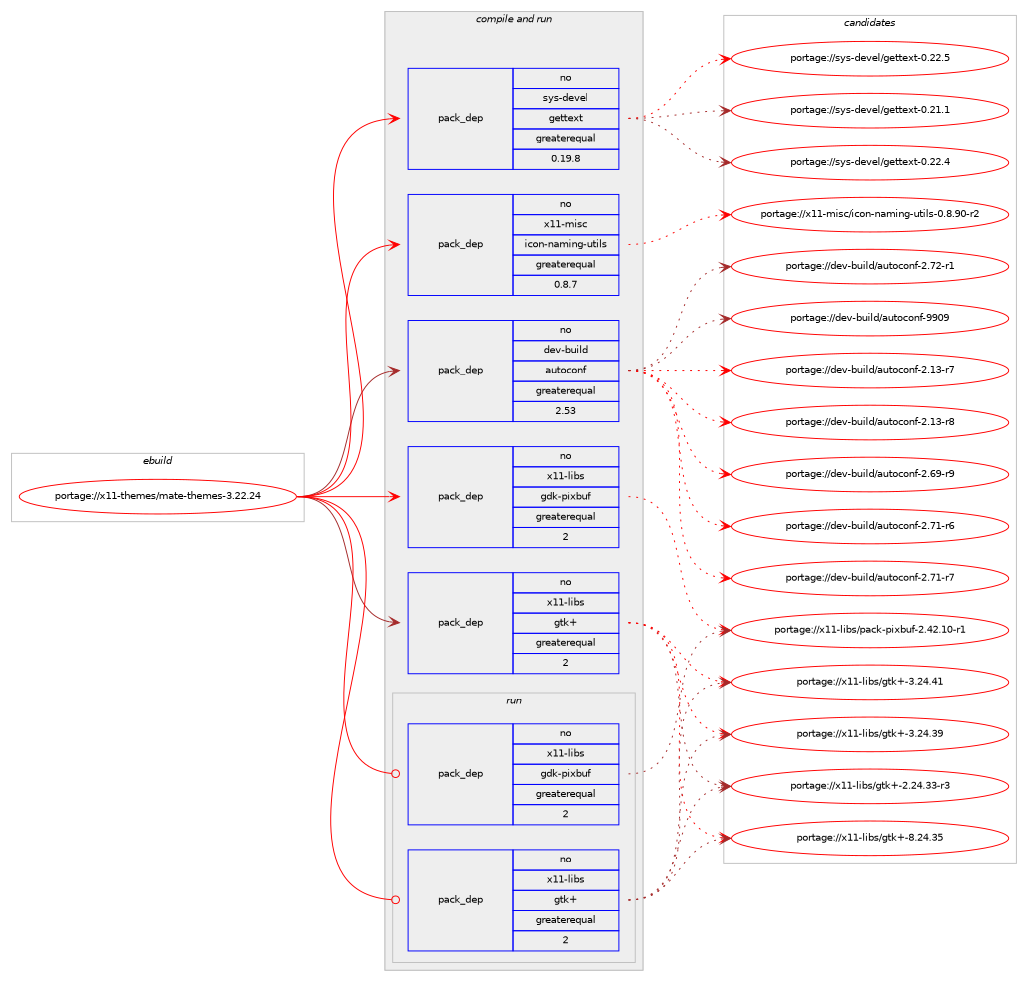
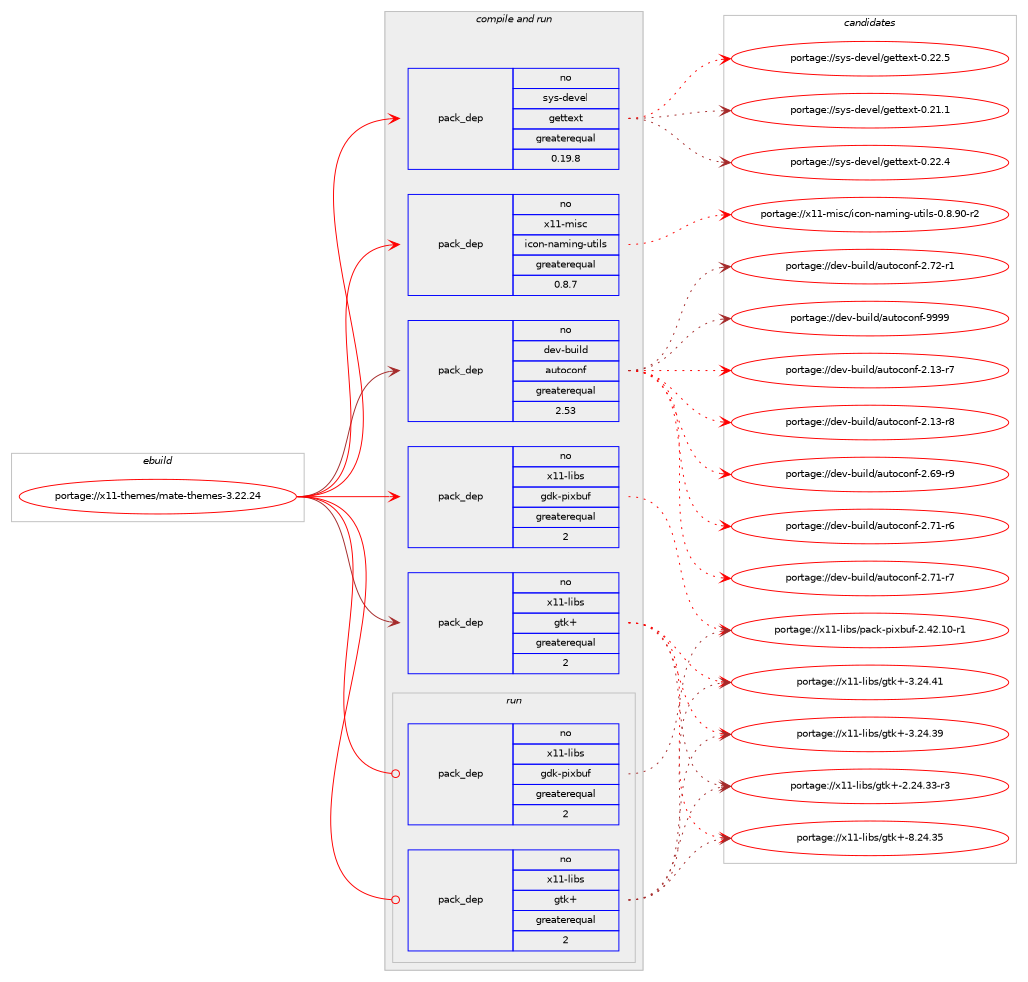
(870, 319) -> (870, 319)
